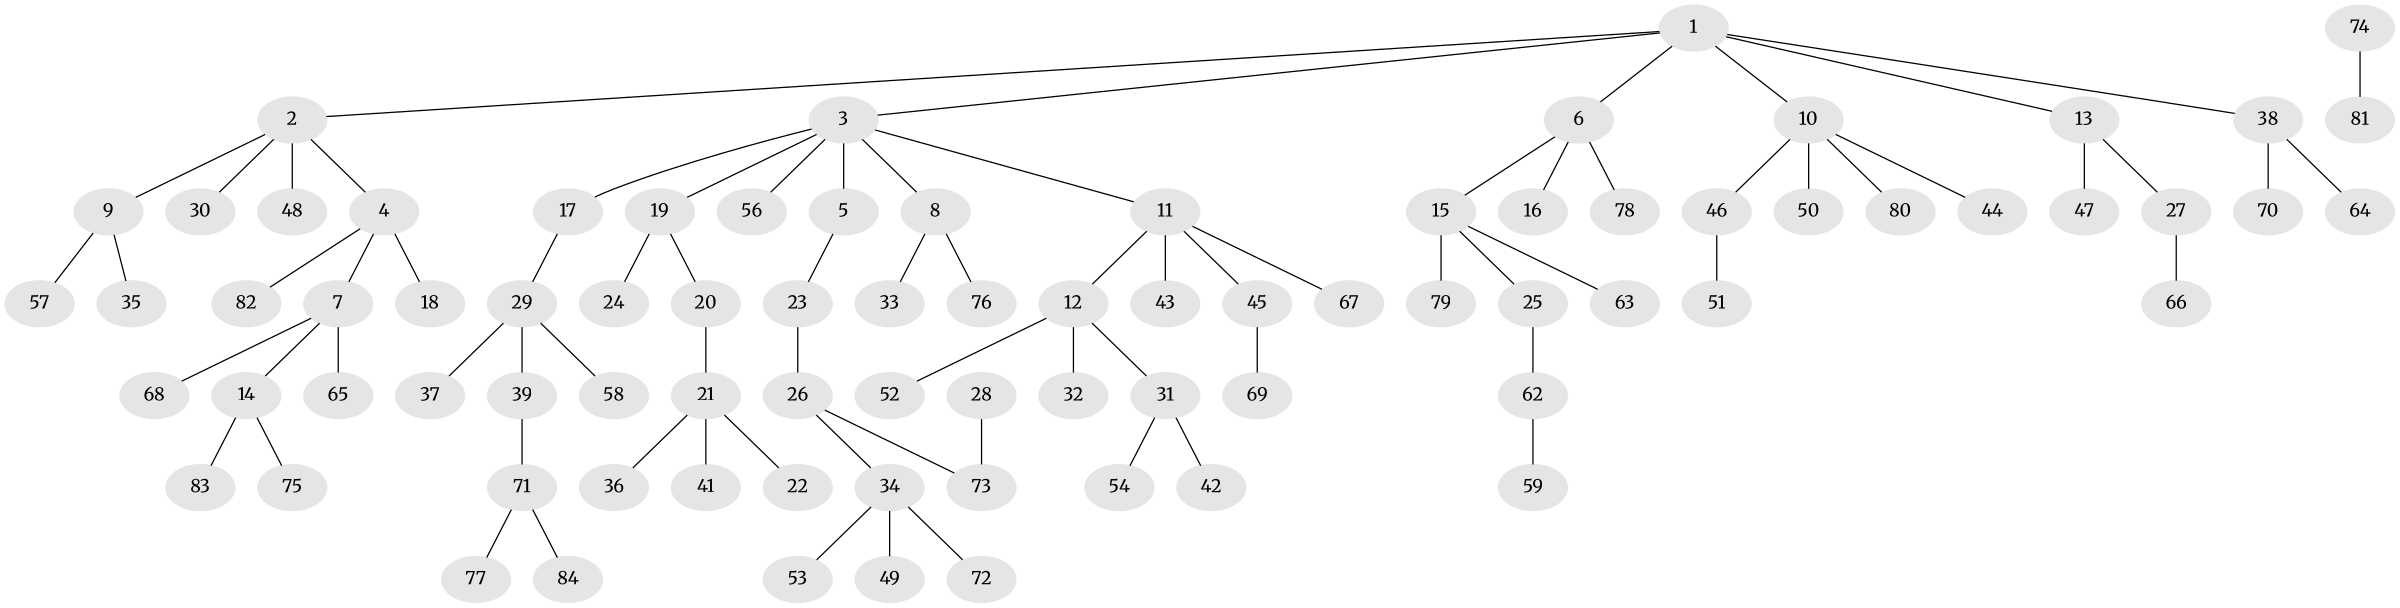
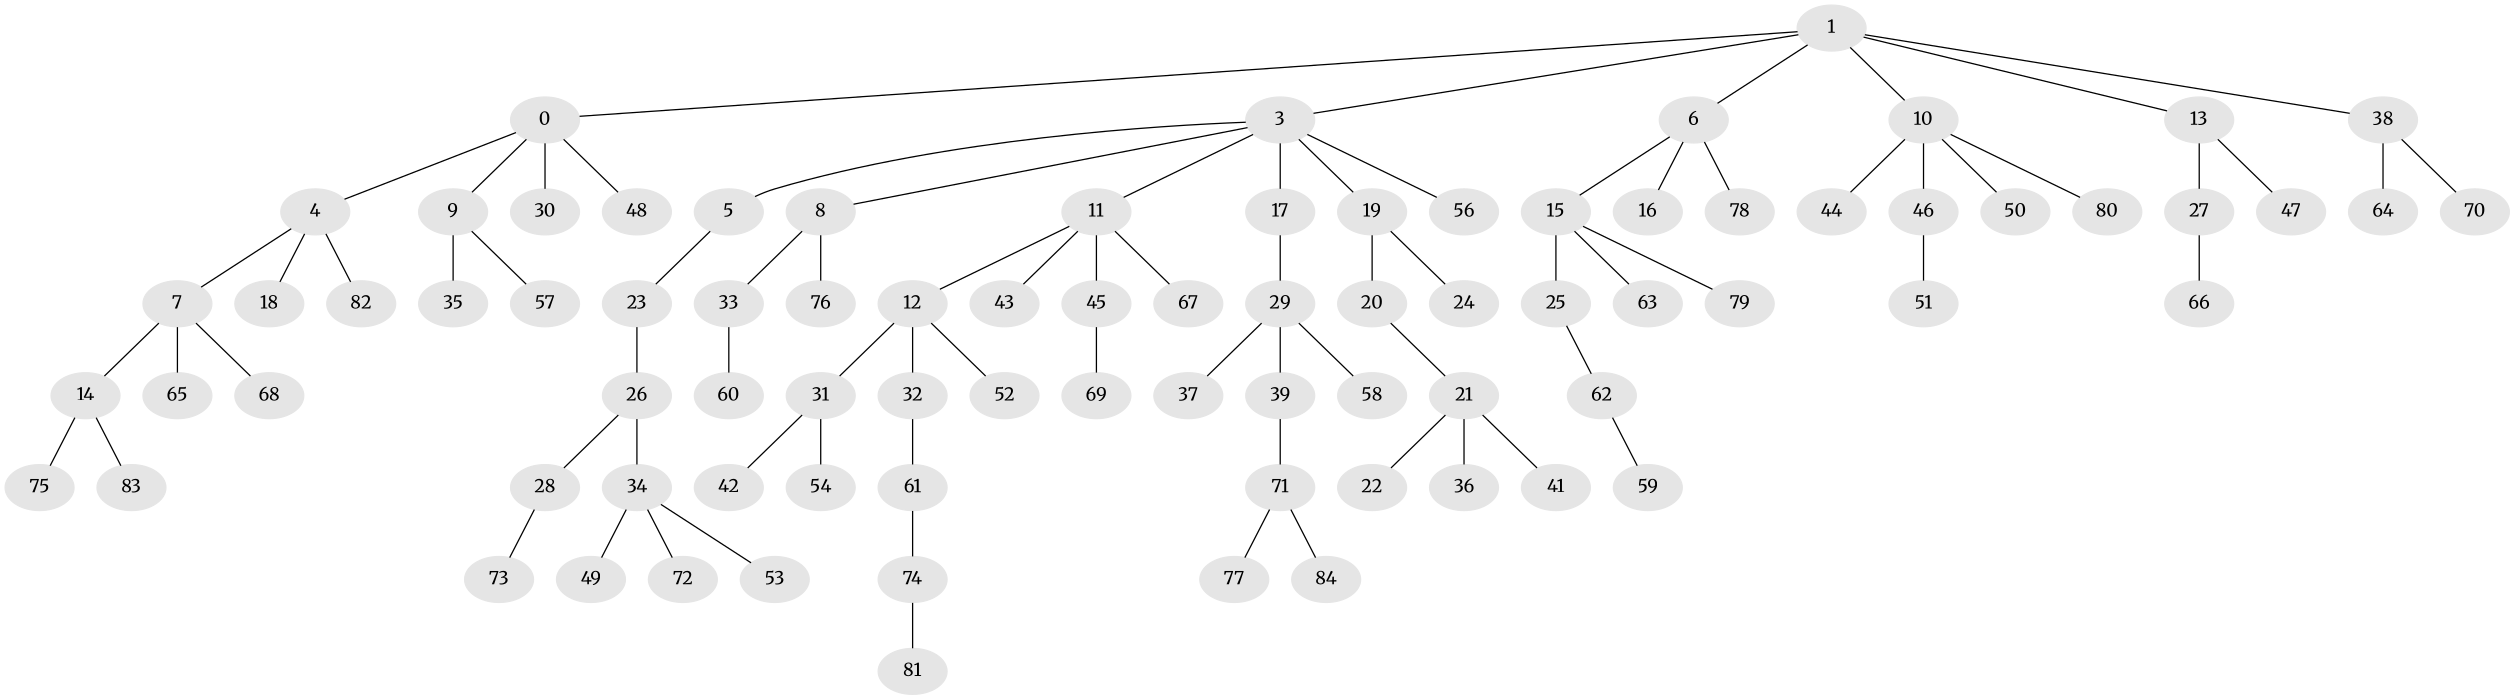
(292, 120) -> (545, 120)
none -> (729, 396)
(890, 442) -> (591, 441)
none -> (913, 488)
